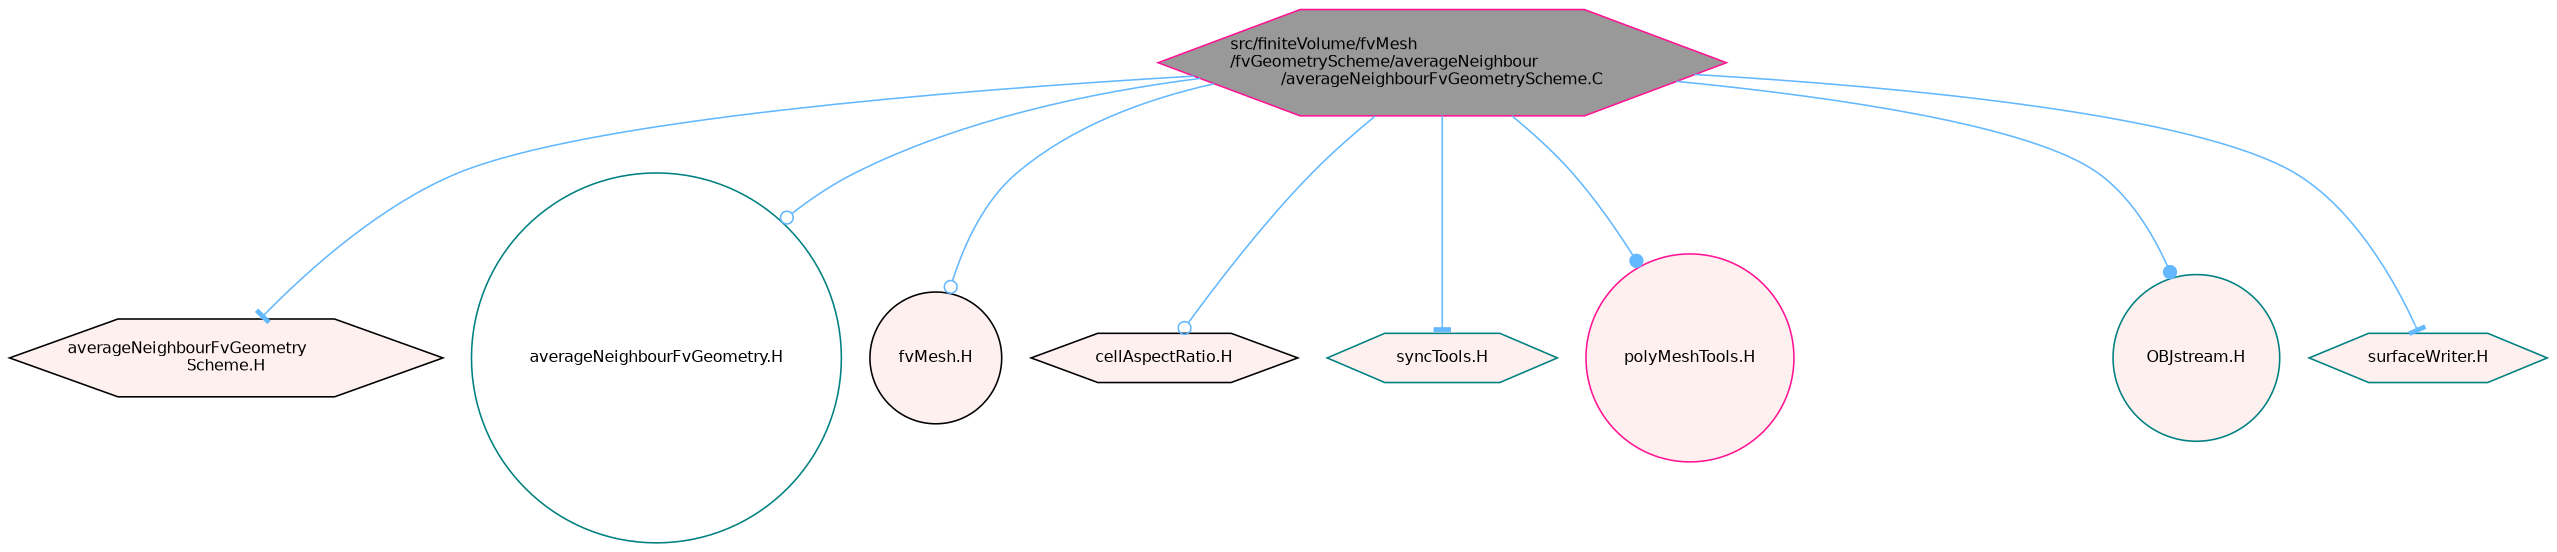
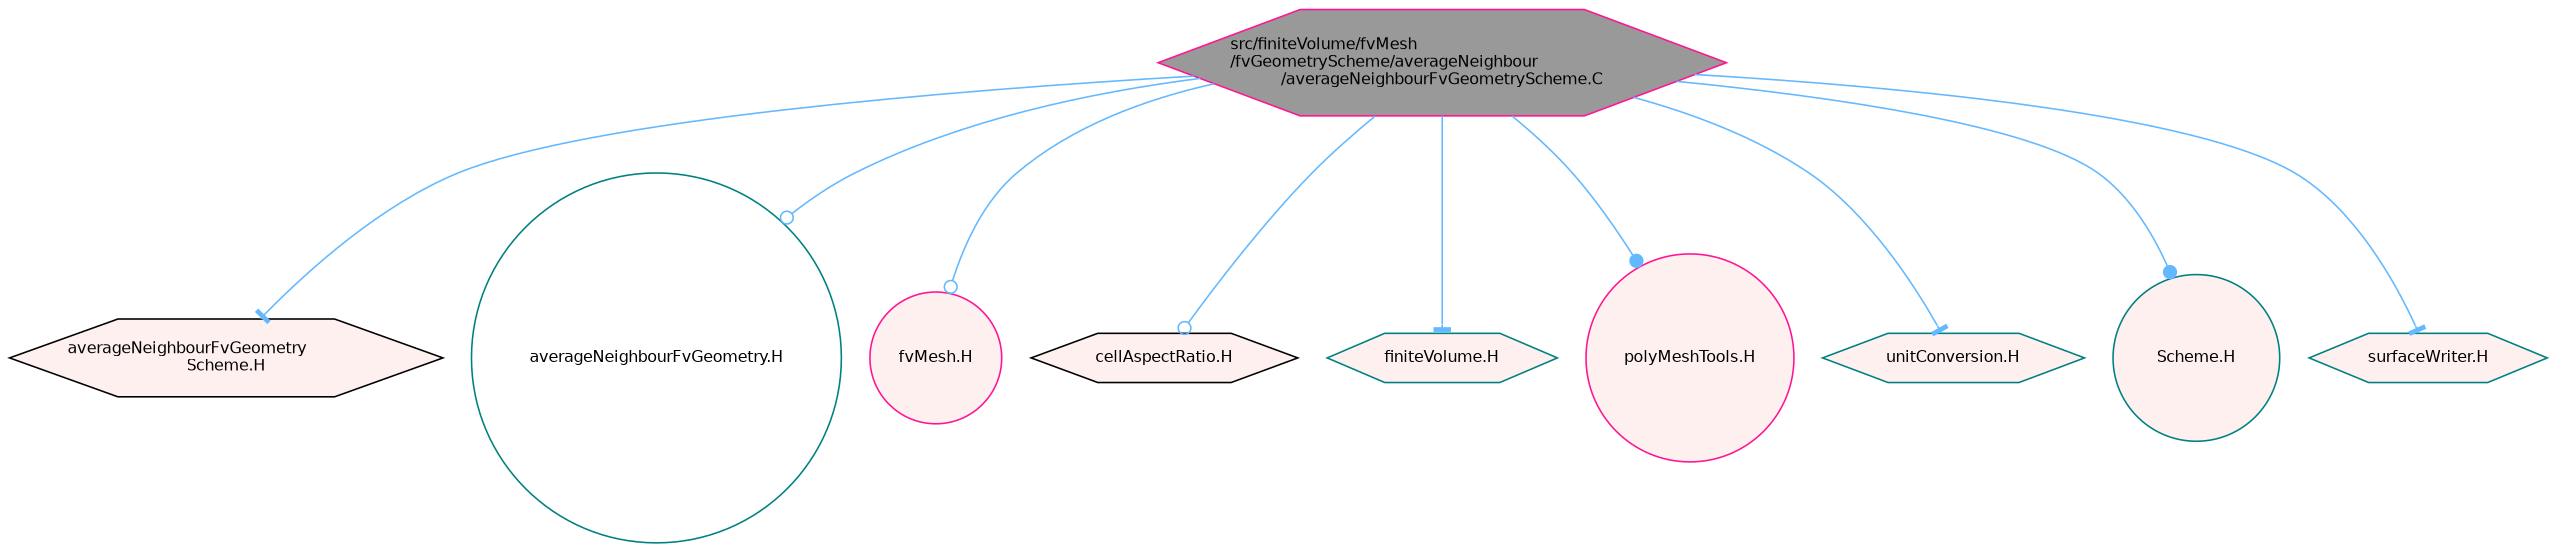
(936, 358) -> (936, 358)
(1442, 358) -> (1442, 358)
none -> (1954, 358)
(2196, 358) -> (2196, 358)
